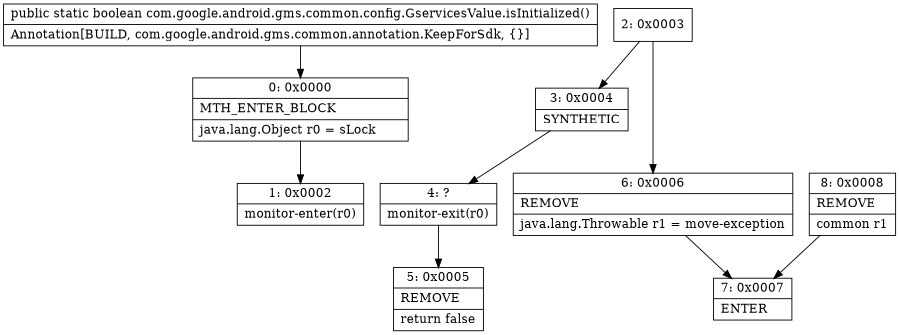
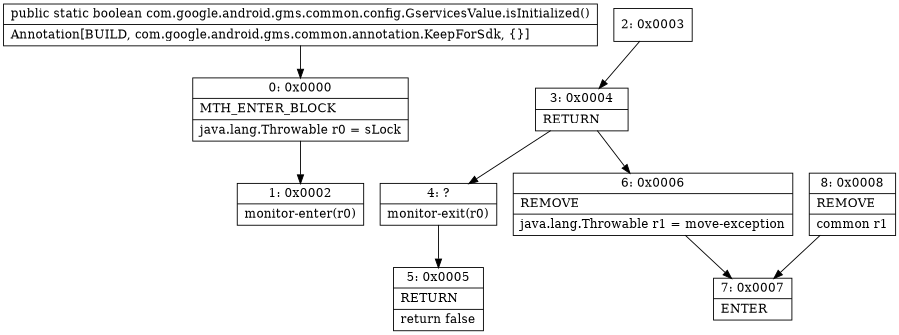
(653, 103) -> (611, 148)
(582, 120) -> (572, 120)
(288, 130) -> (300, 130)
(430, 298) -> (430, 298)
